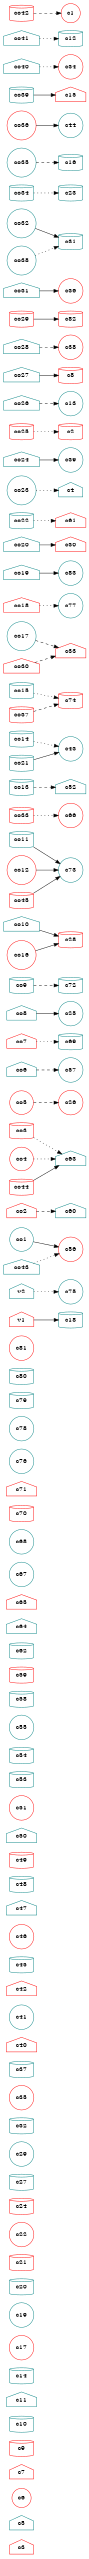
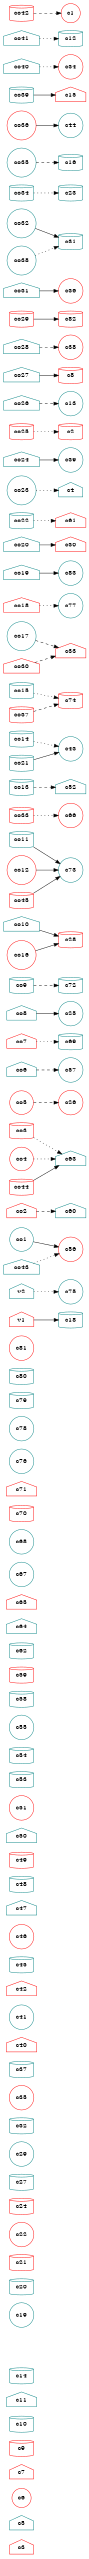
(22, 2348) -> none
